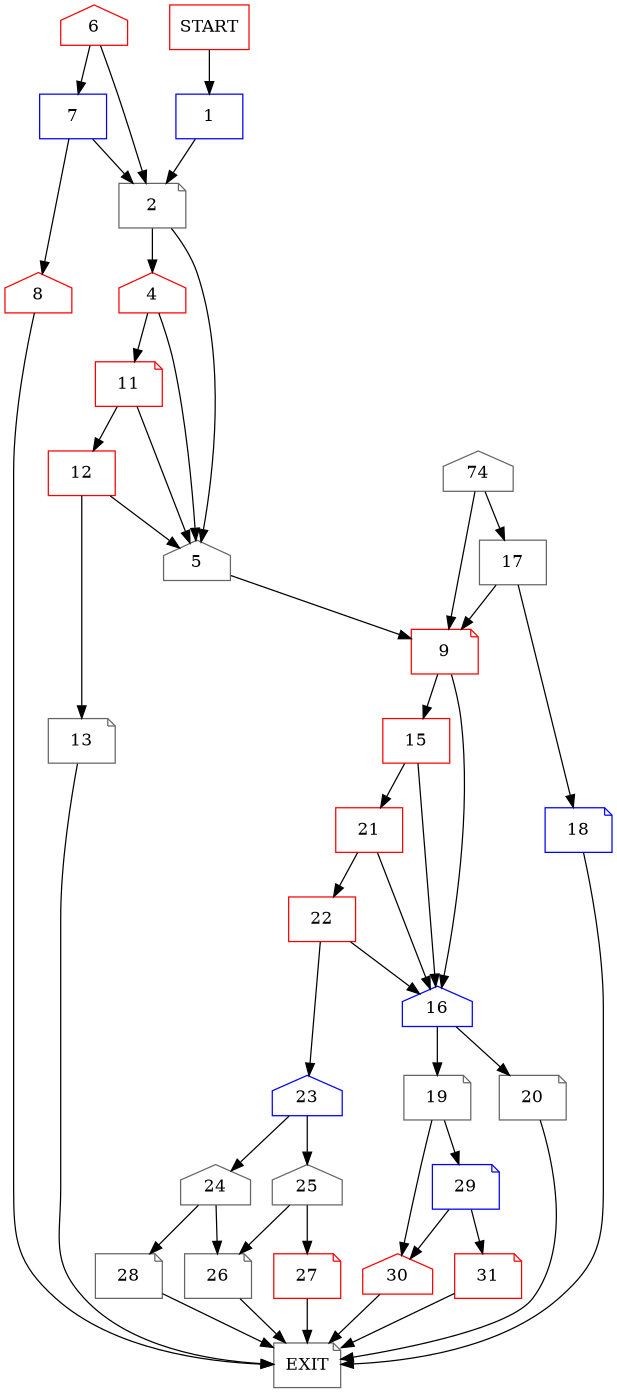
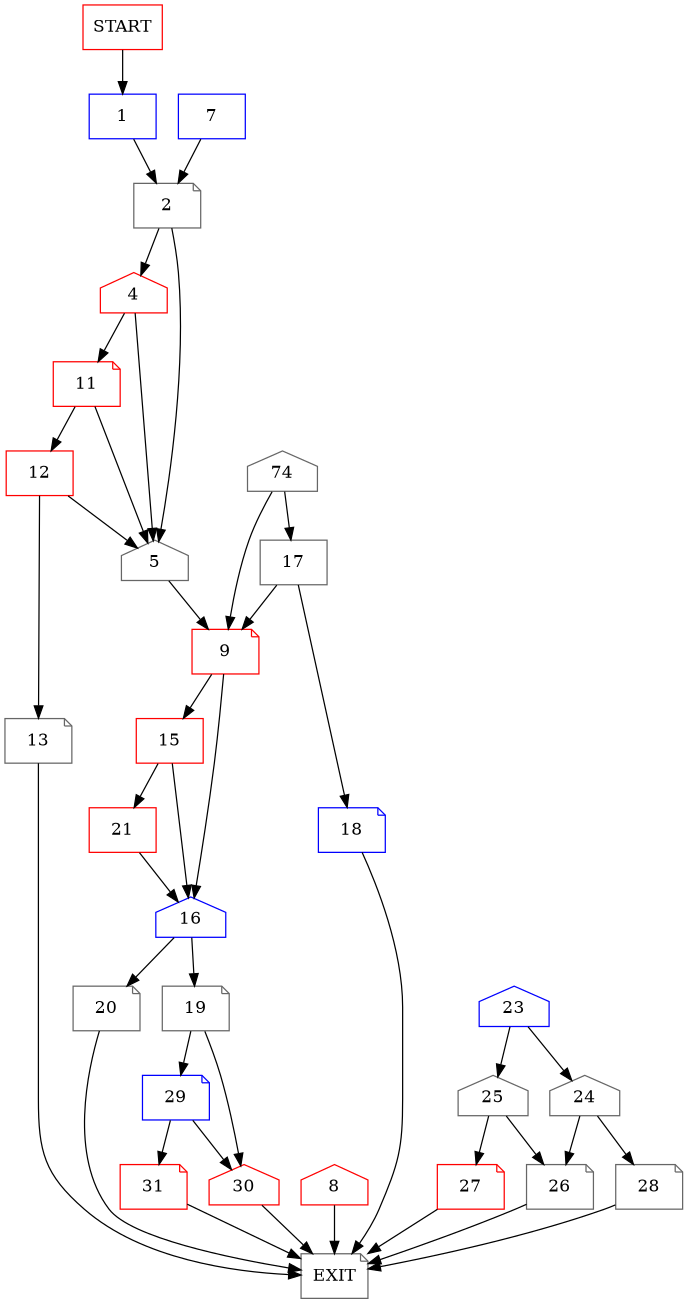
(94, 27) -> none
(57, 200) -> none
(322, 919) -> none
